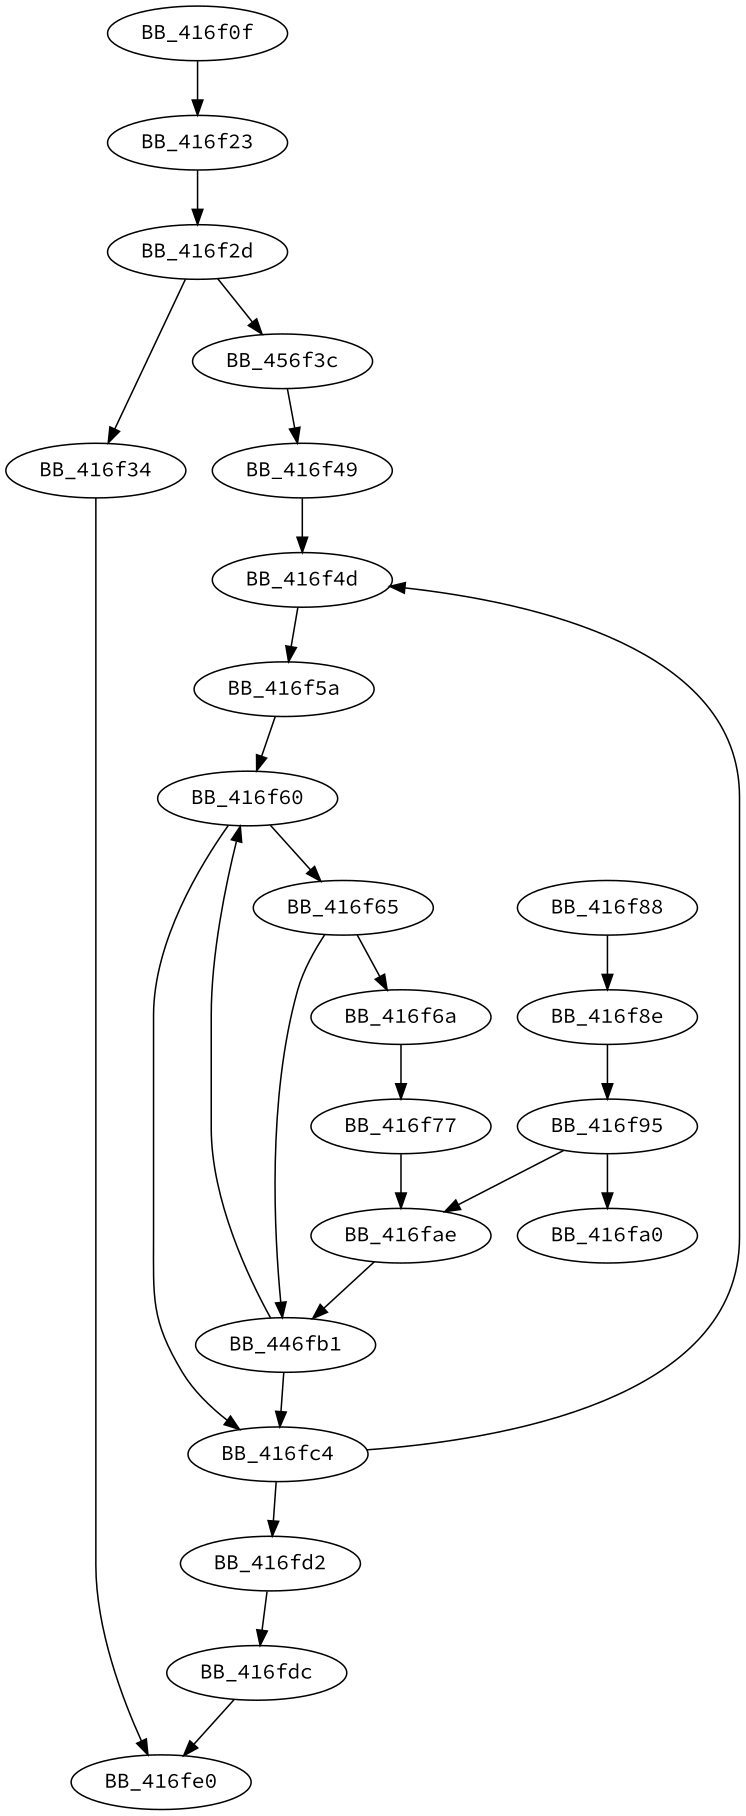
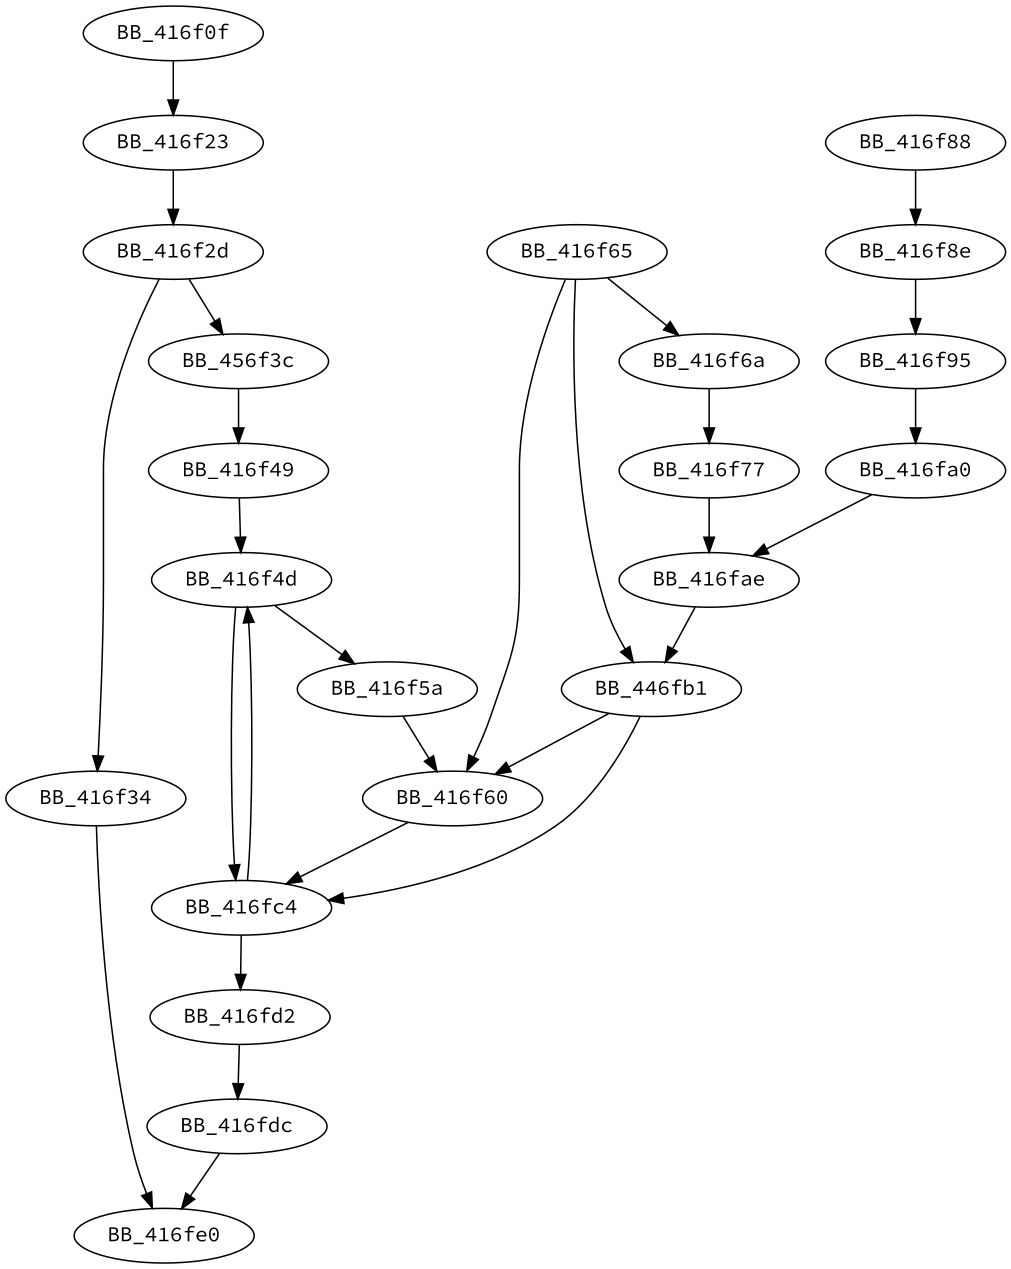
none -> (231, 736)
(290, 848) -> (519, 519)
(511, 1178) -> (819, 522)
